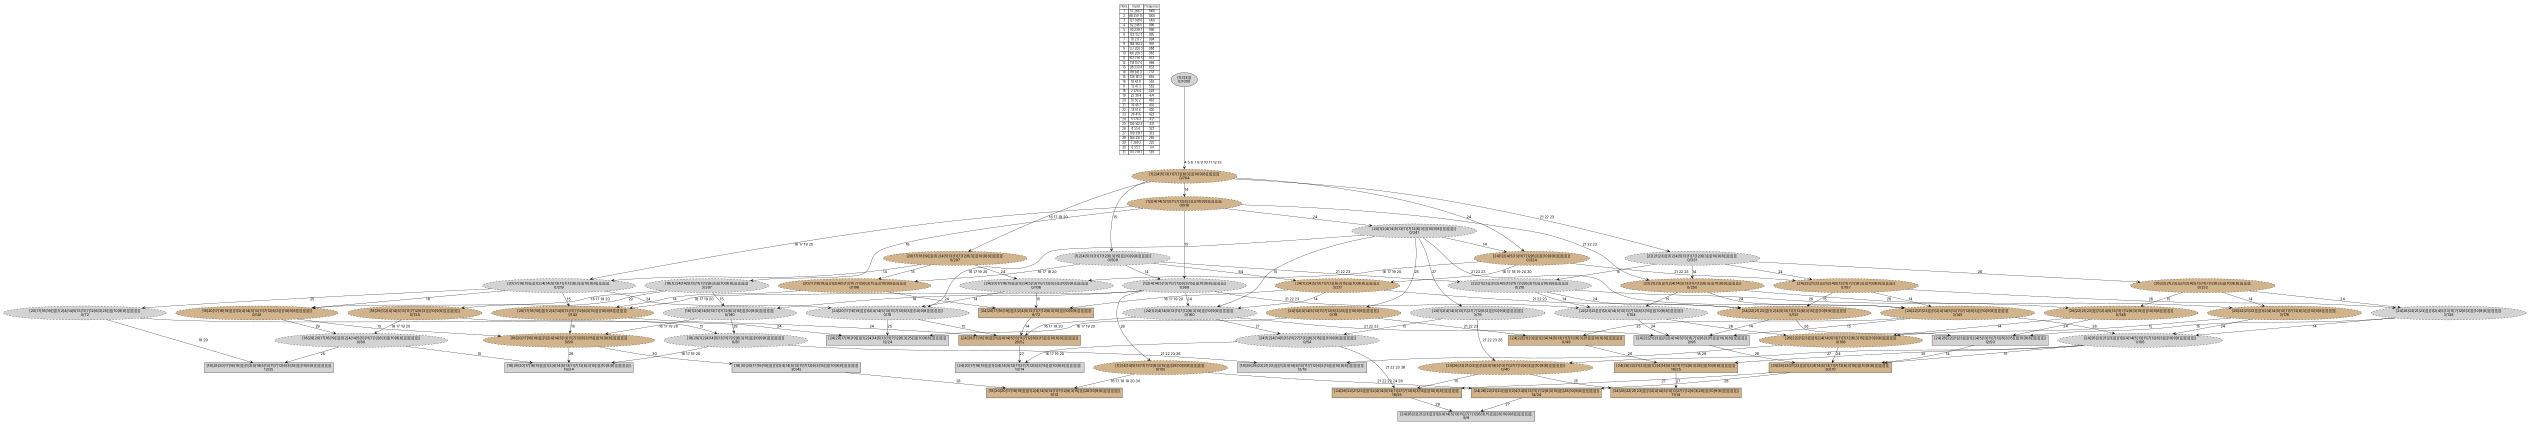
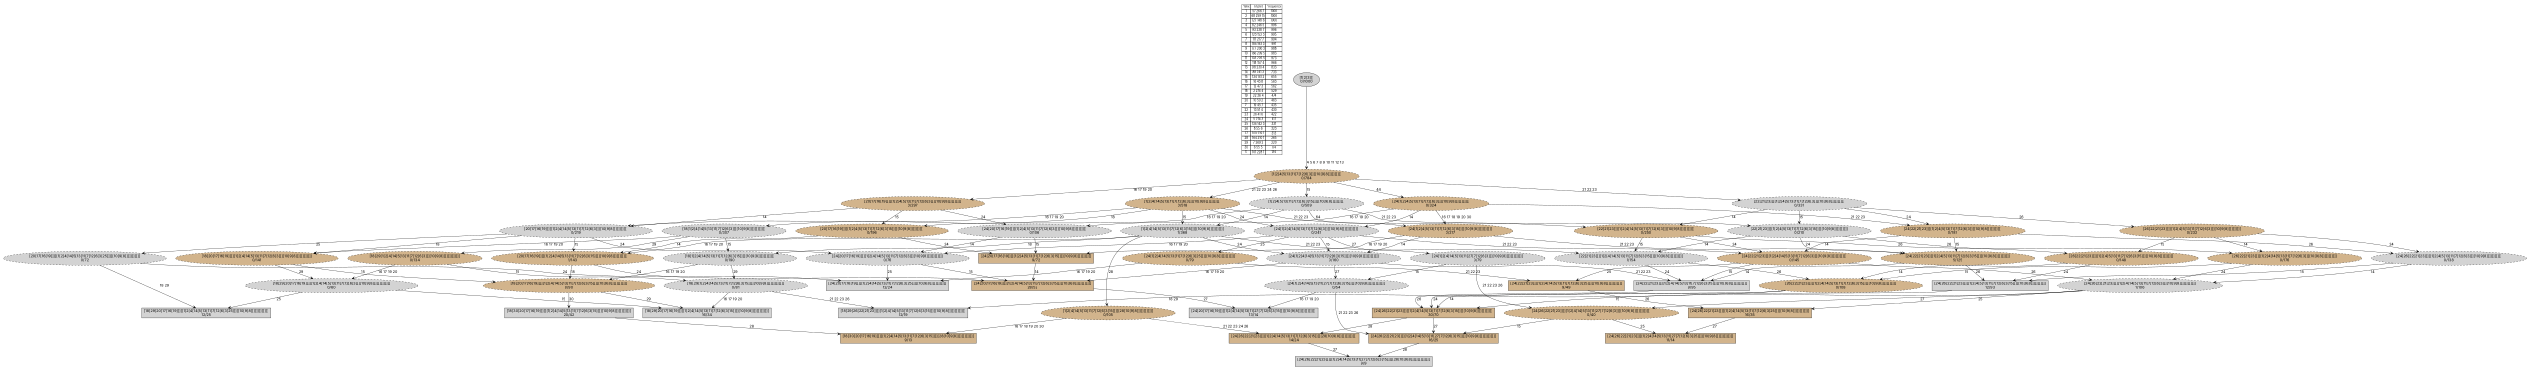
(1187, 190) -> (1265, 190)
(1469, 217) -> (1379, 190)
(1473, 244) -> (1390, 222)
